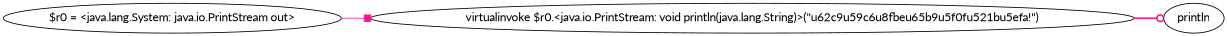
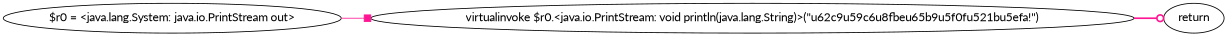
(1194, 18) -> (1194, 18)
